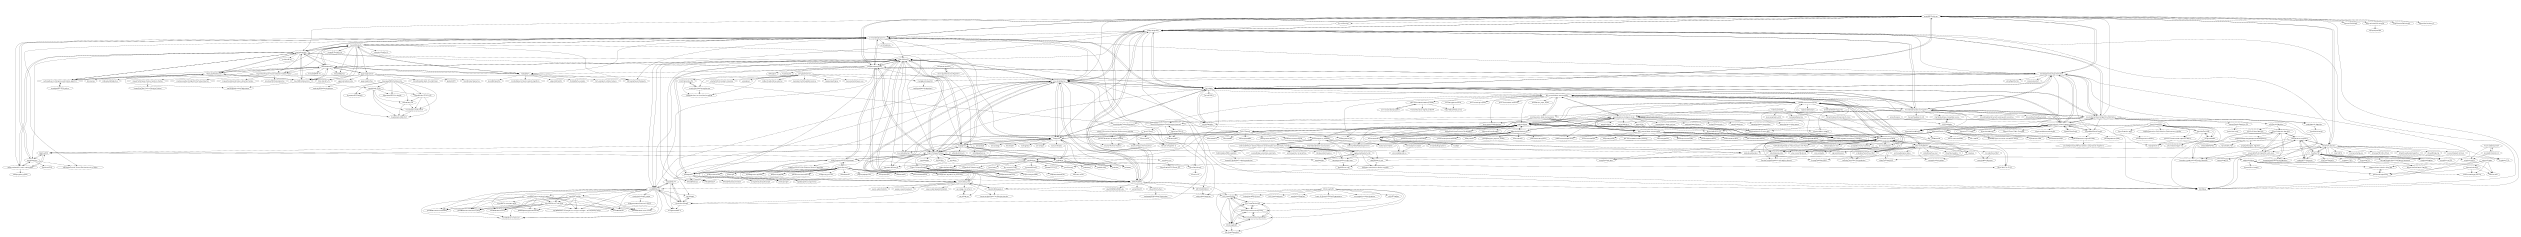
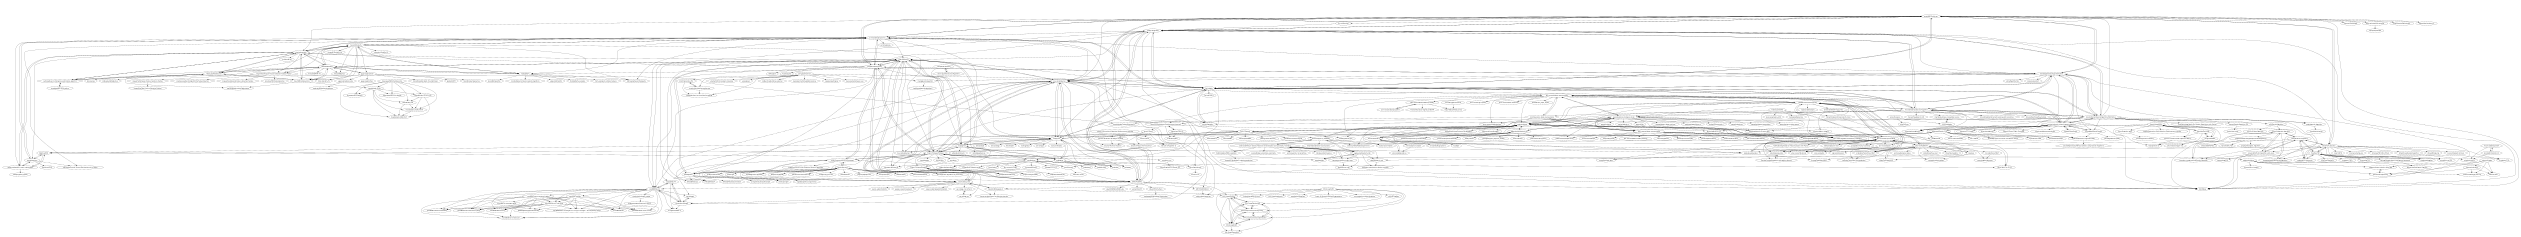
none -> (1904, 124)
none -> (2197, 124)
